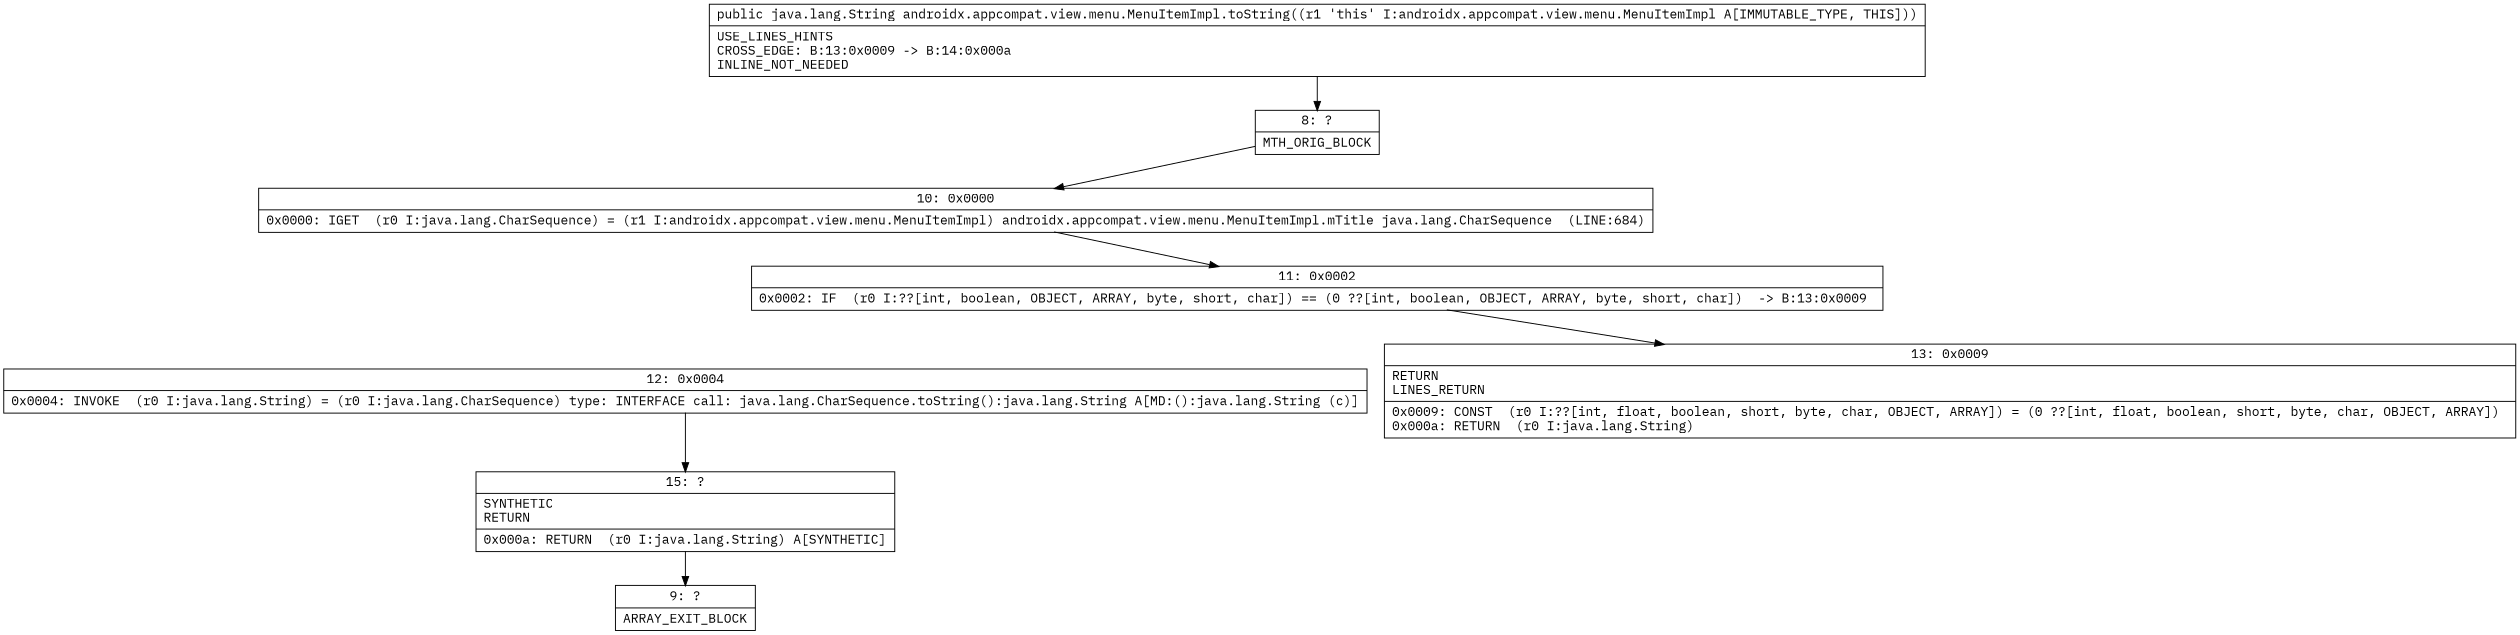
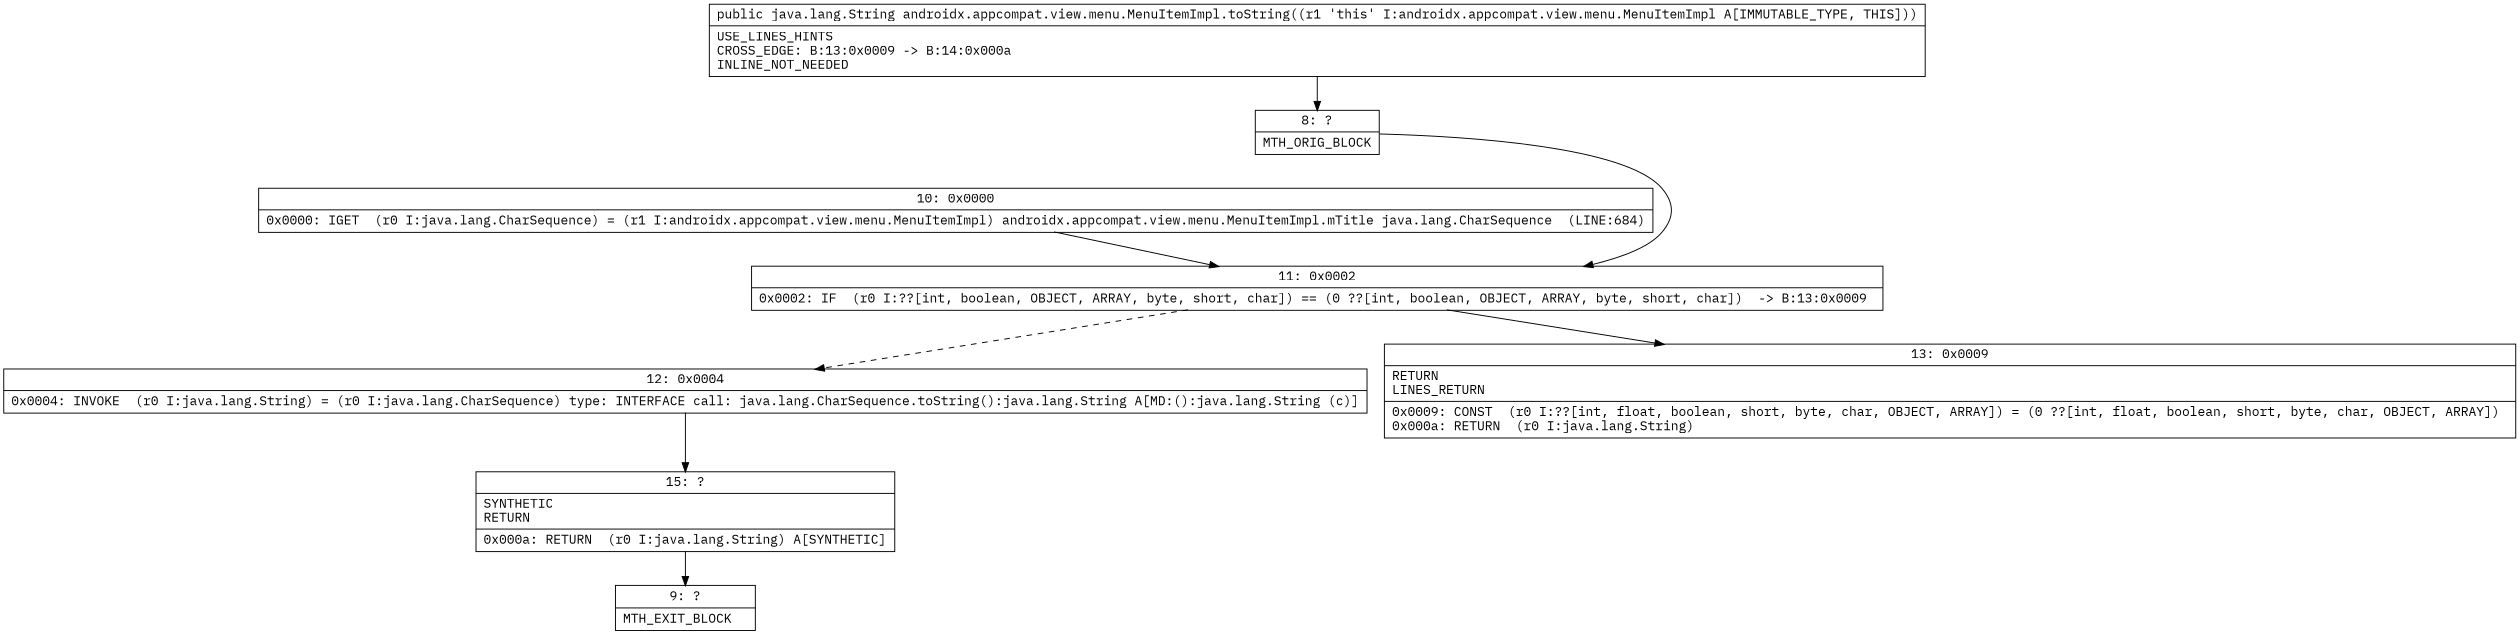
(1159, 167) -> (1587, 155)
none -> (1006, 339)
(685, 619) -> (677, 619)
